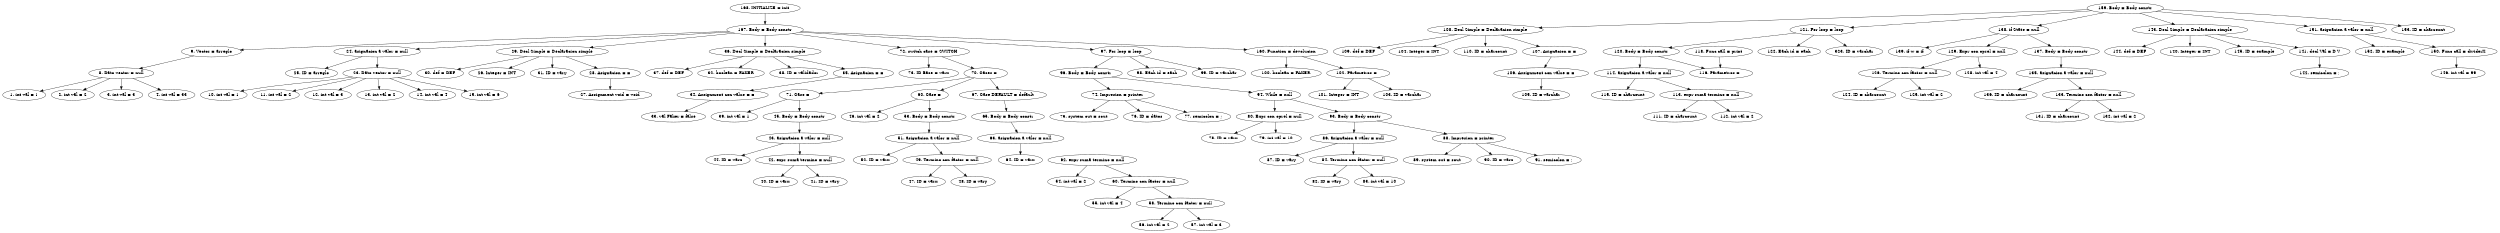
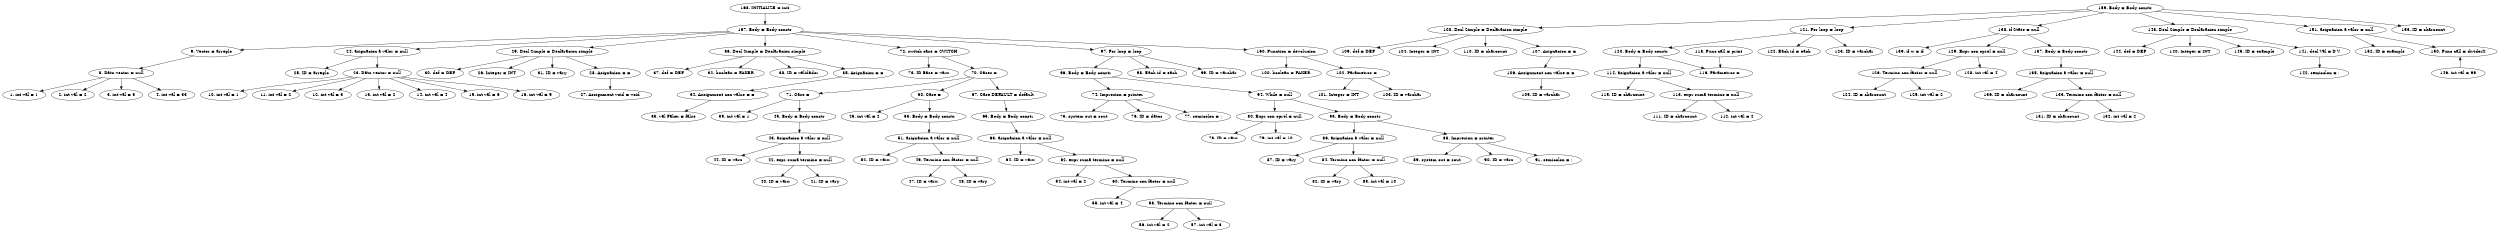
(1854, 52) -> (1854, 52)
(2456, 61) -> (2460, 64)
none -> (537, 95)
none -> (1055, 149)
(1161, 192) -> none
